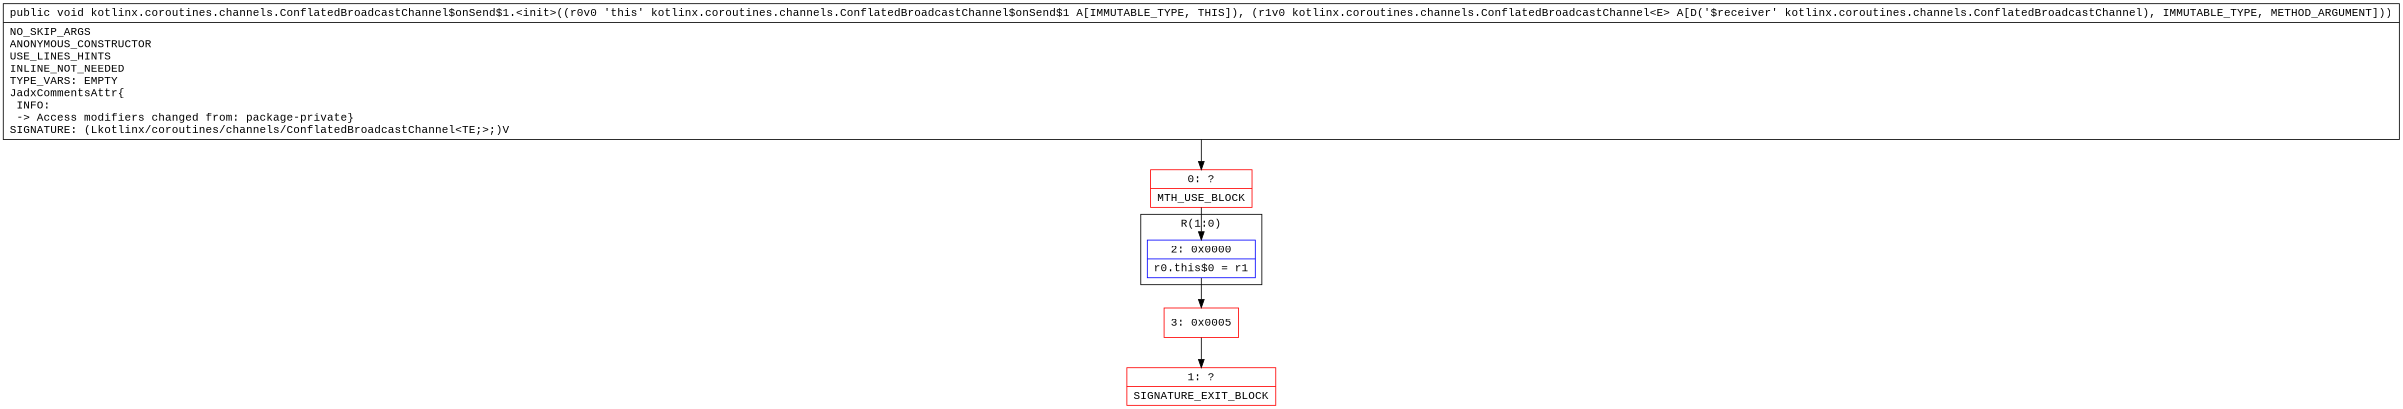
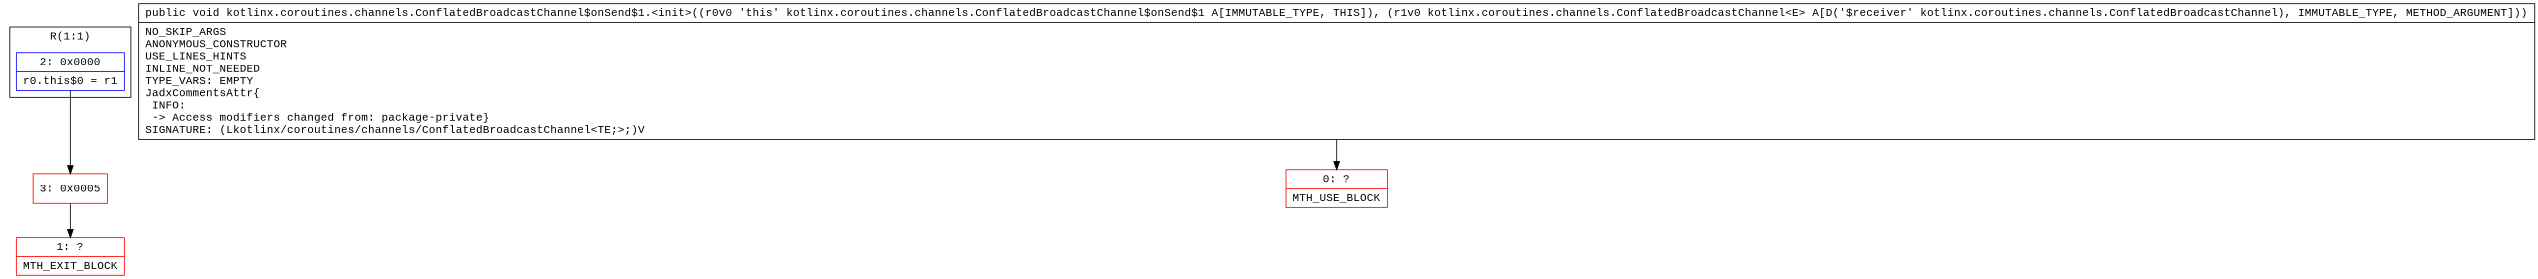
(1201, 219) -> none
(1201, 224) -> (70, 36)
(1201, 396) -> (70, 265)
